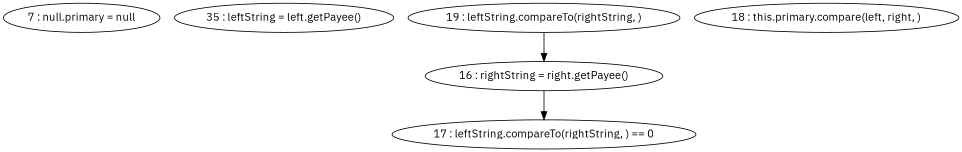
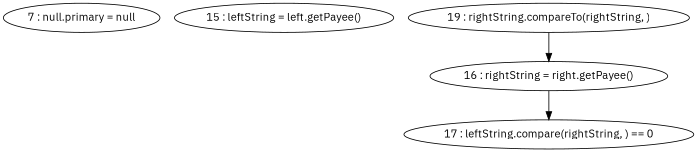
(284, 18) -> (284, 18)
(544, 18) -> (549, 18)
(827, 18) -> none
(544, 134) -> (549, 134)
